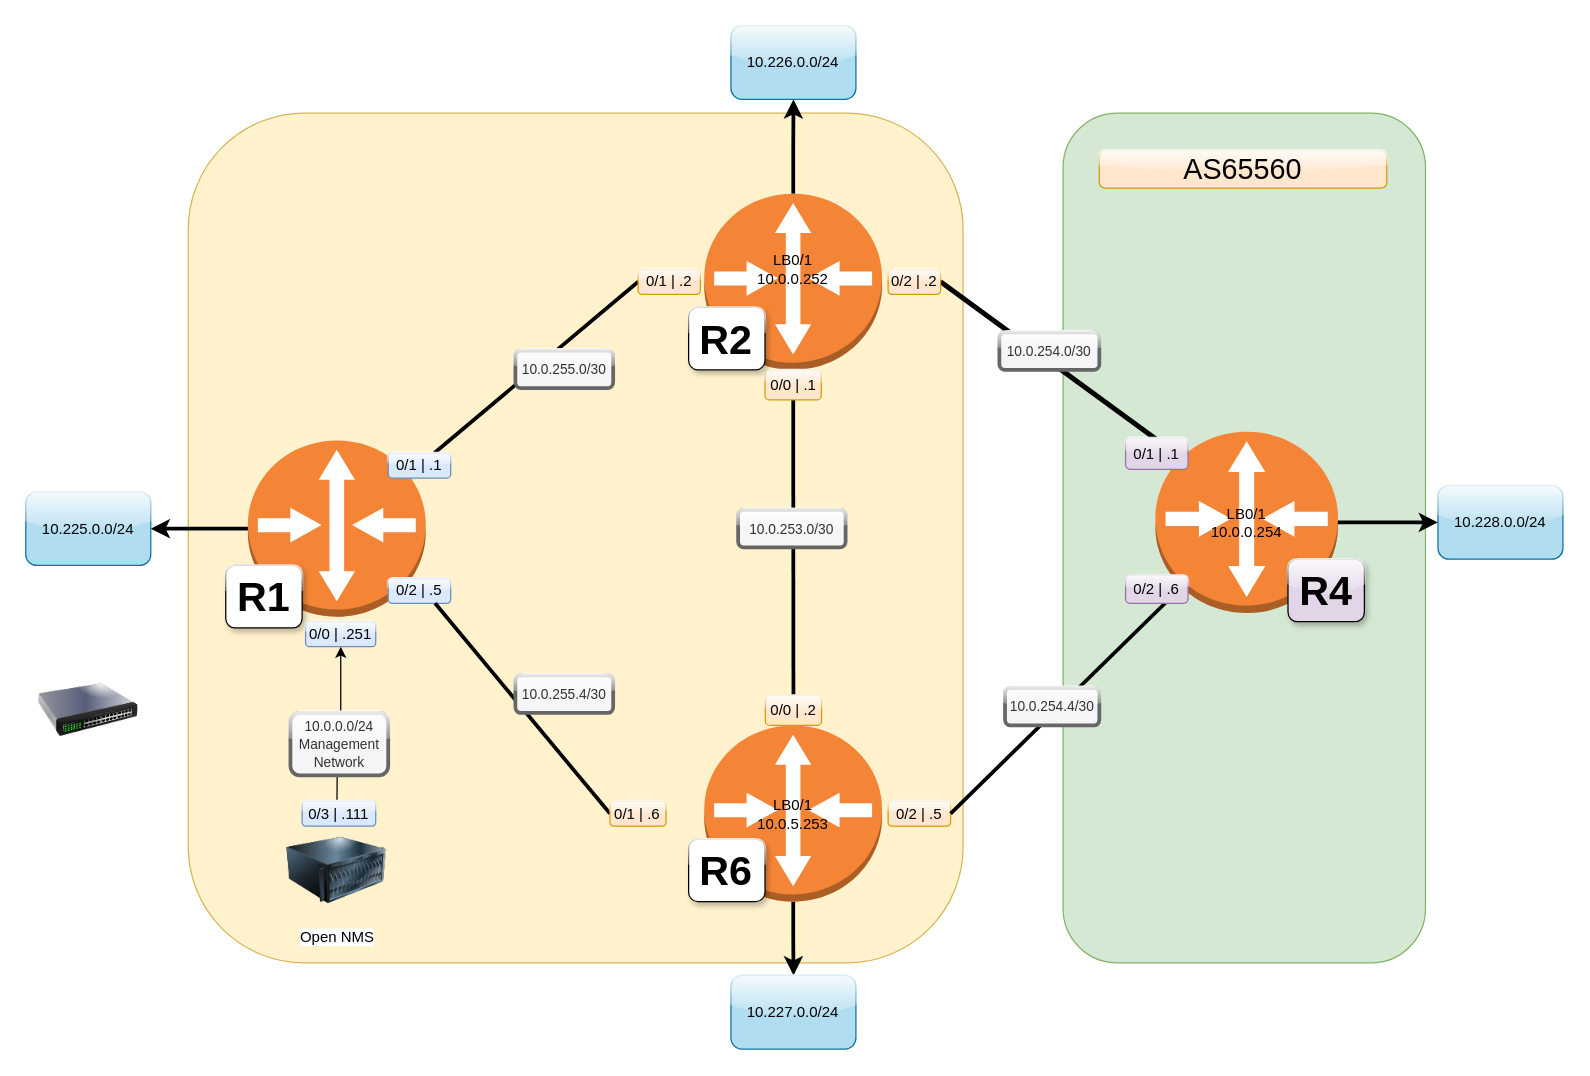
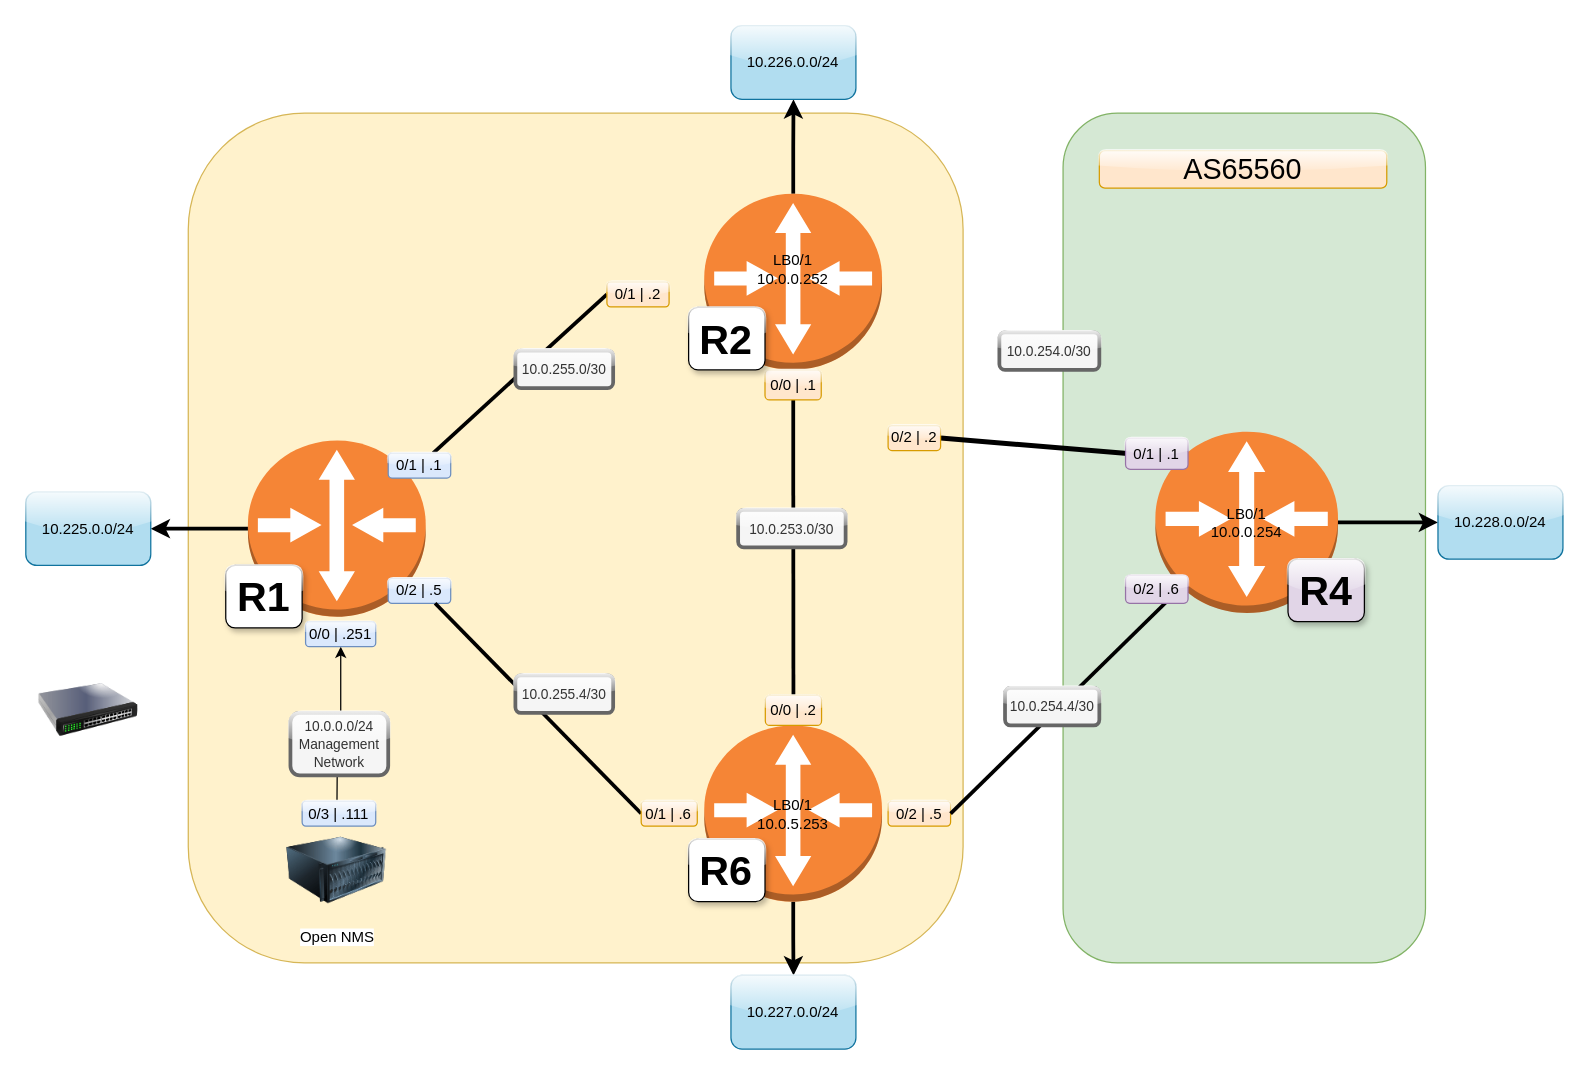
(669, 282) -> (638, 294)
(914, 282) -> (914, 438)
(638, 814) -> (669, 814)
